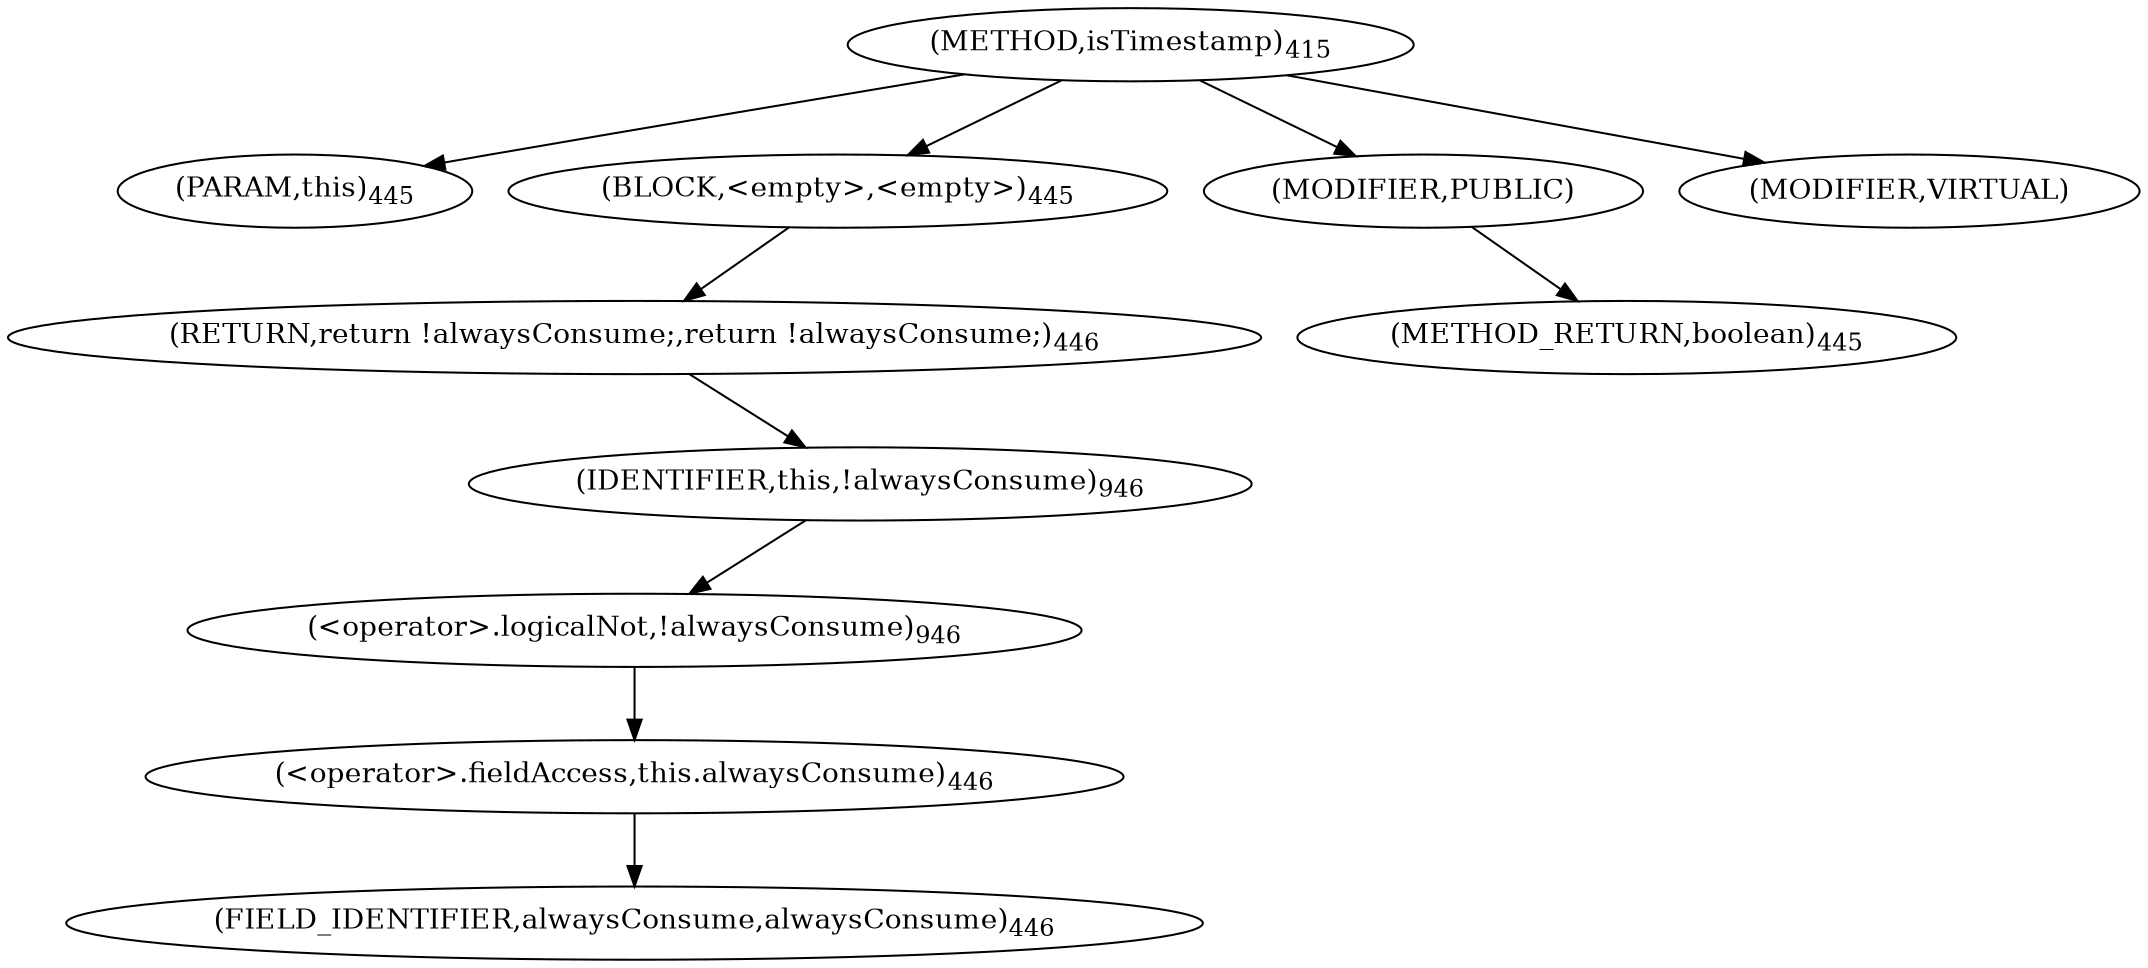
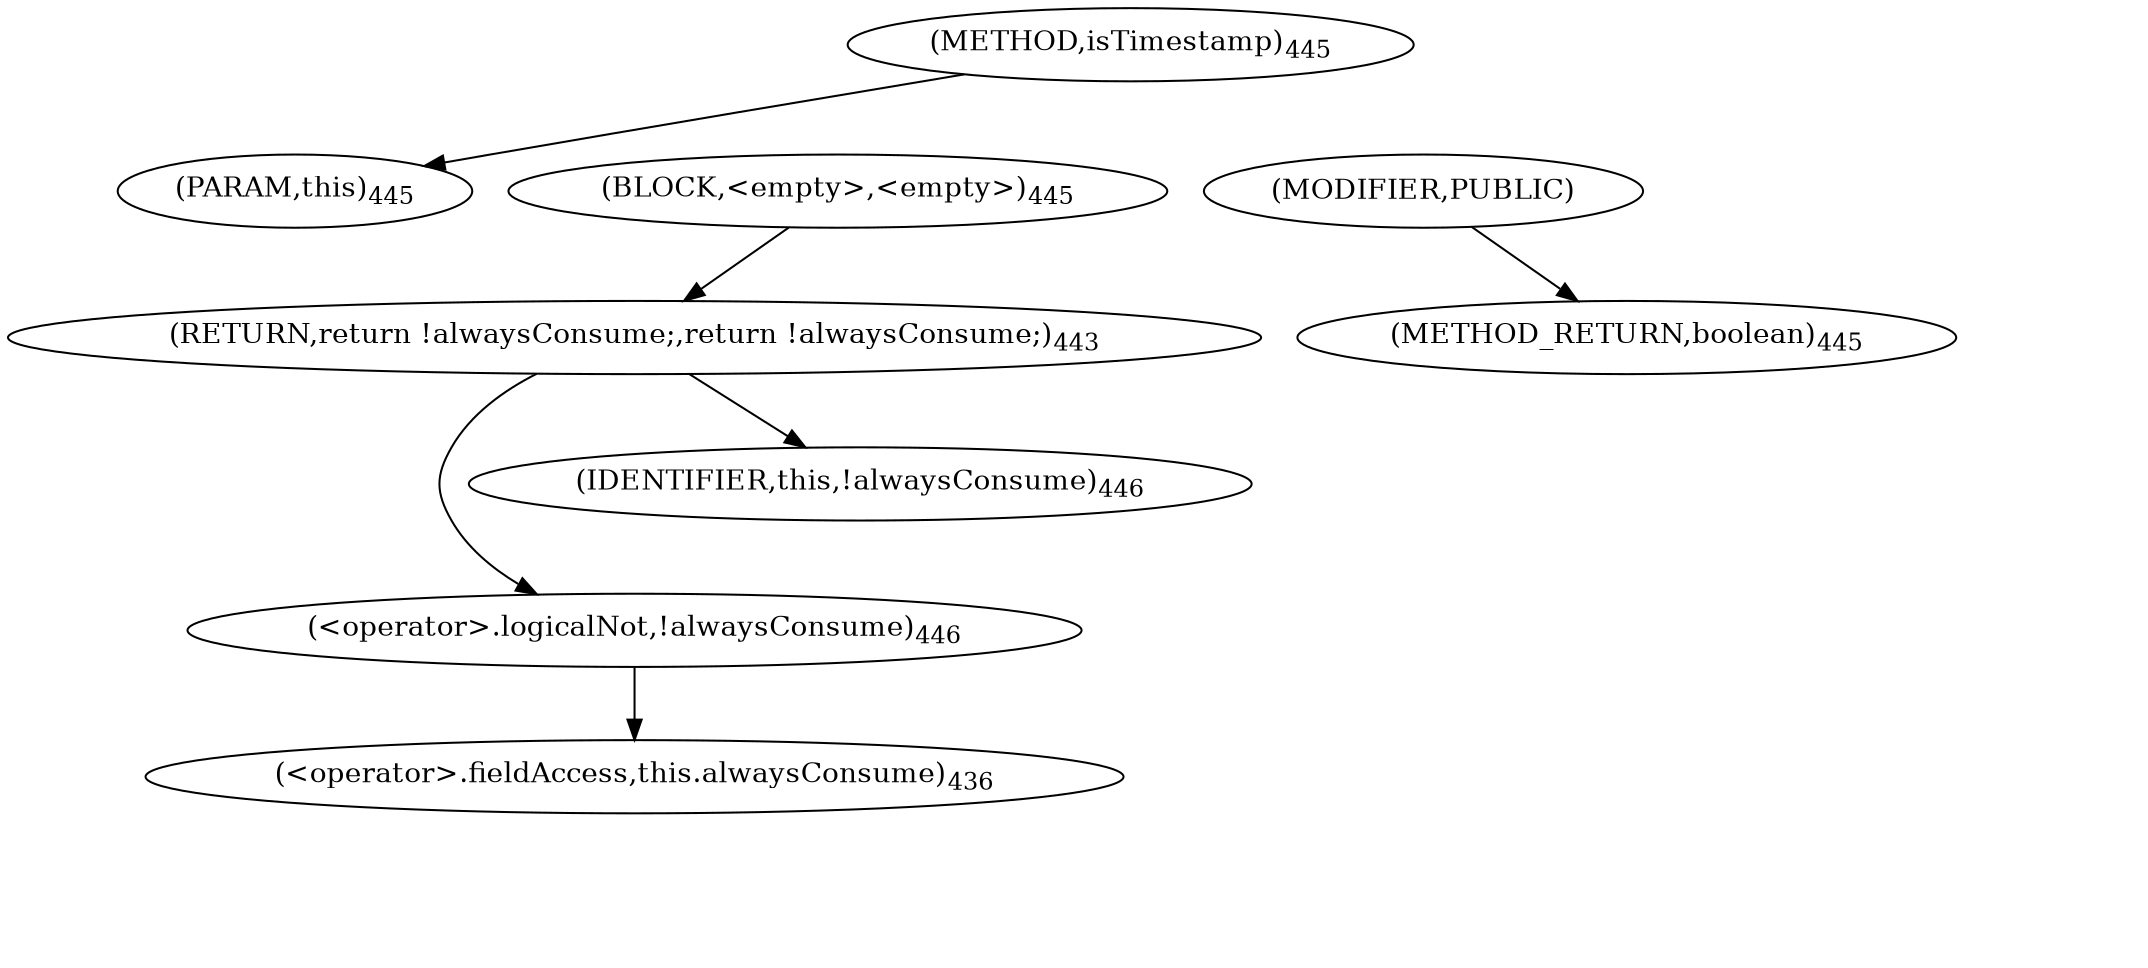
(1309, 42) -> (1309, 42)
(994, 113) -> none
(1268, 114) -> none
(1909, 191) -> none
(1077, 334) -> (1077, 334)
(1122, 481) -> (1122, 481)
(756, 552) -> (441, 473)
(939, 627) -> (939, 627)
(971, 774) -> (971, 774)
(635, 923) -> none
